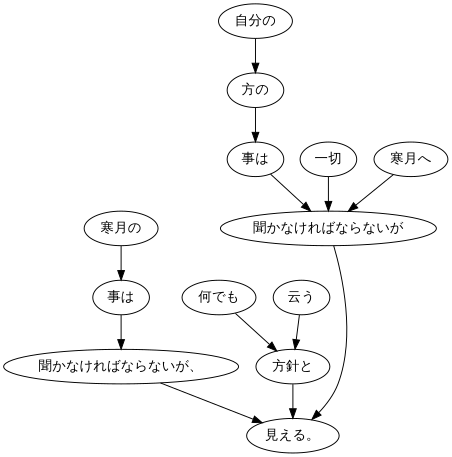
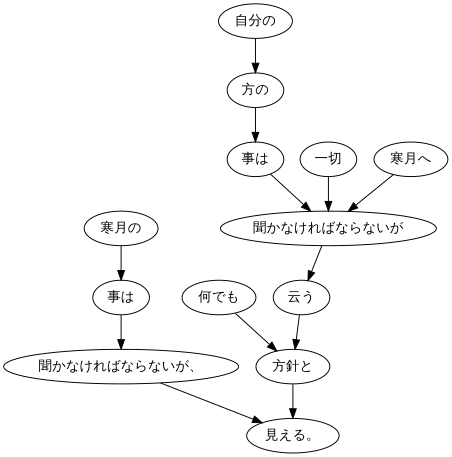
(347, 332) -> (317, 259)
